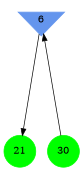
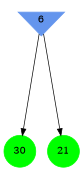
(53, 88) -> (31, 81)
